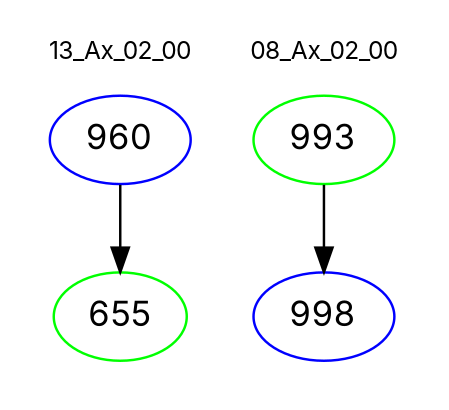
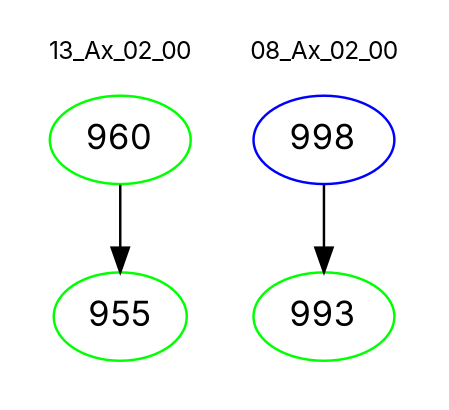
(120, 140) -> (120, 140)
(324, 216) -> (324, 216)
(120, 317) -> (120, 317)
